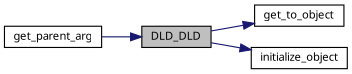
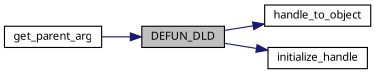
(299, 16) -> (318, 16)
(176, 37) -> (183, 37)
(299, 58) -> (318, 58)
